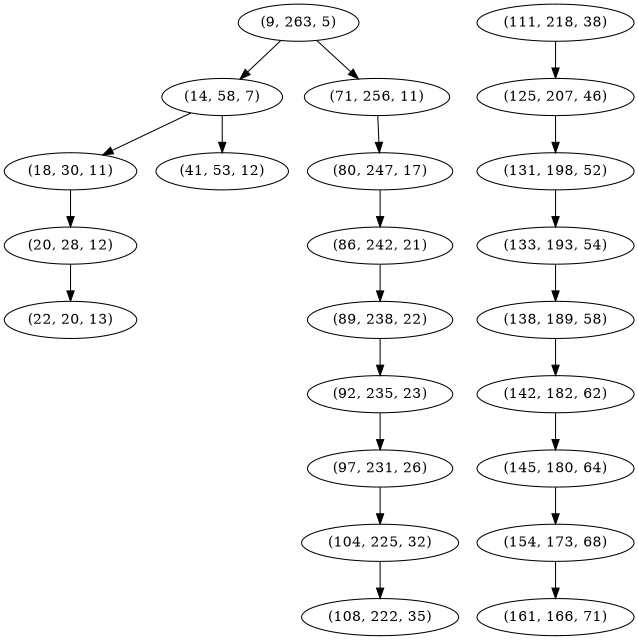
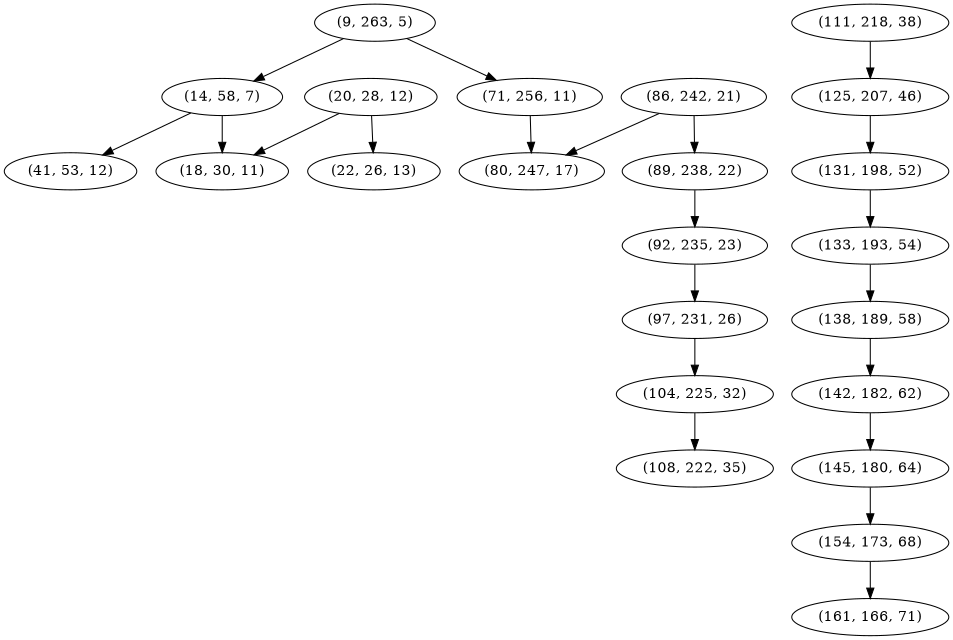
(71, 203) -> (302, 132)
(380, 203) -> (617, 132)
(71, 320) -> (374, 171)
